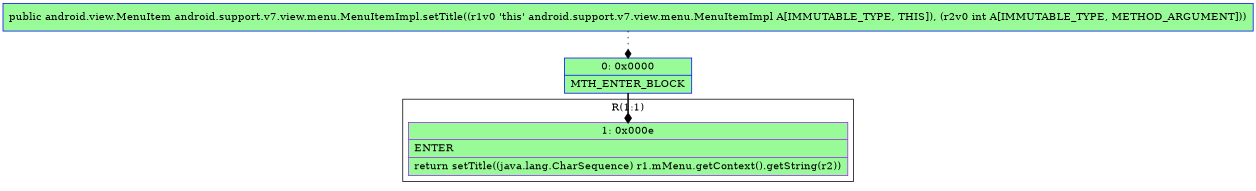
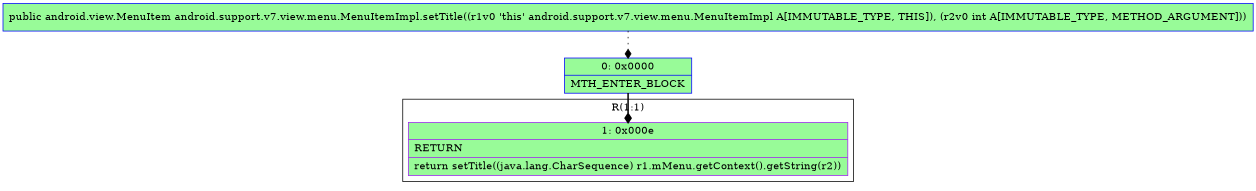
(434, 148) -> (439, 148)
